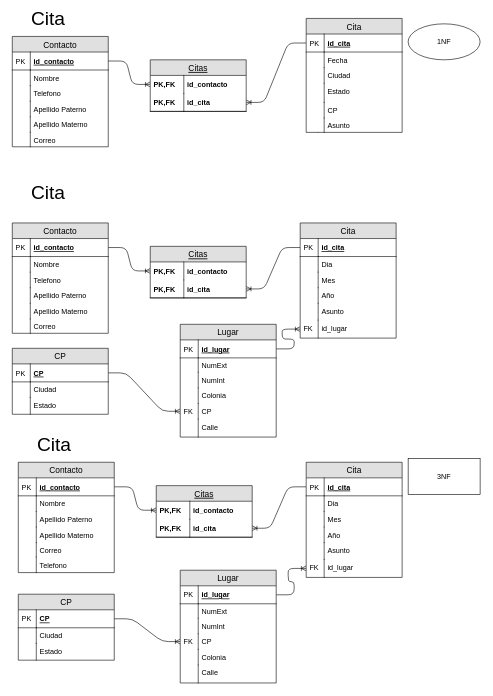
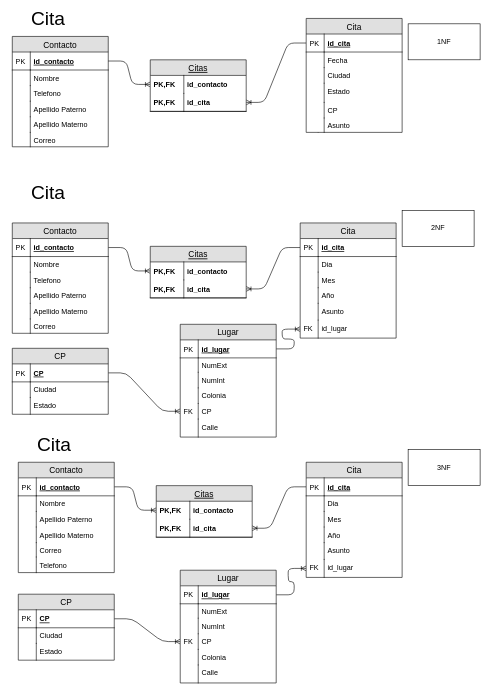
(444, 42) -> (444, 42)
none -> (438, 228)
(444, 477) -> (444, 468)
